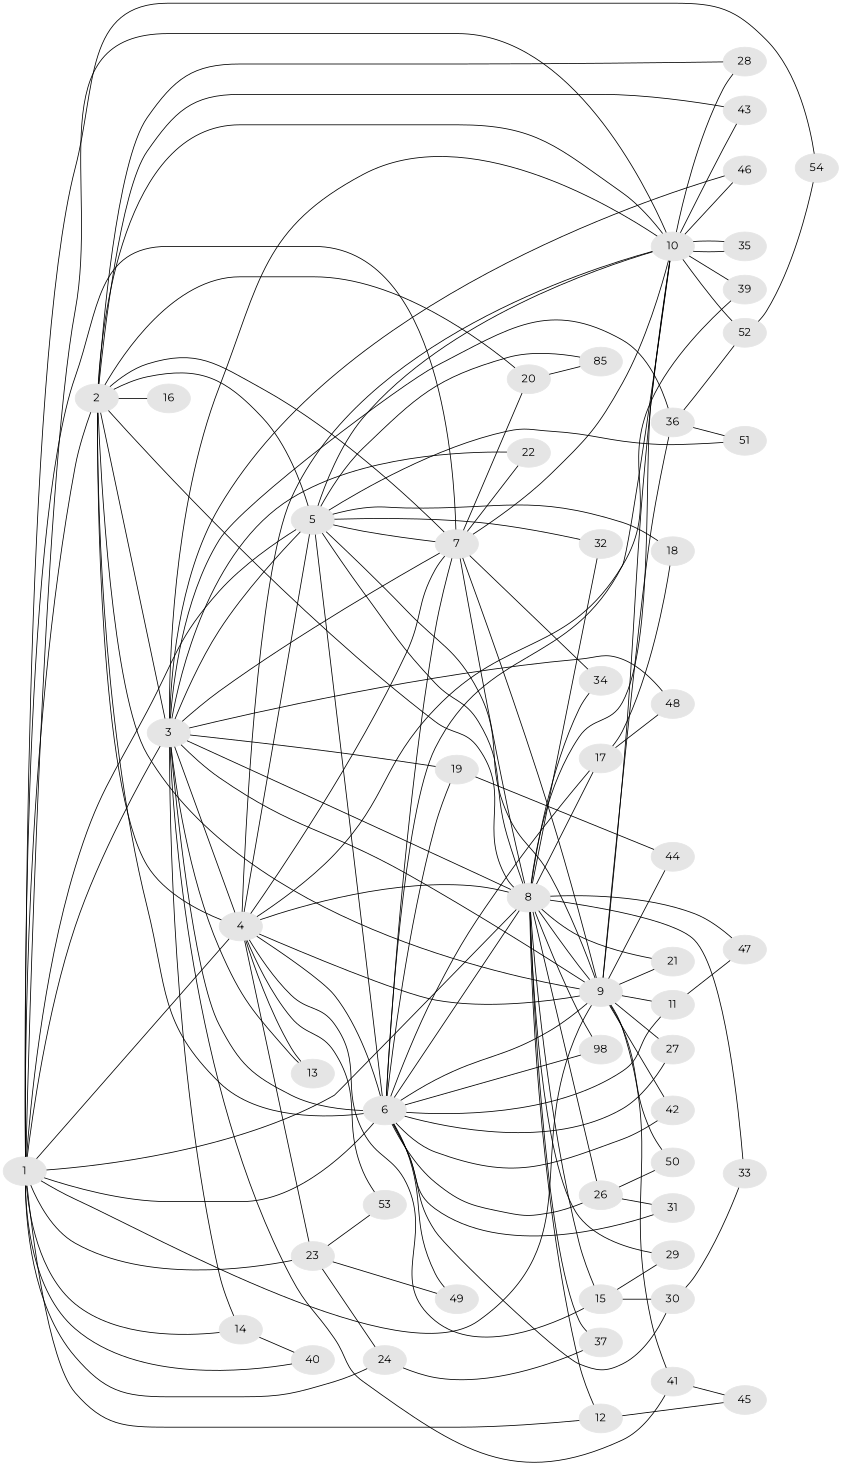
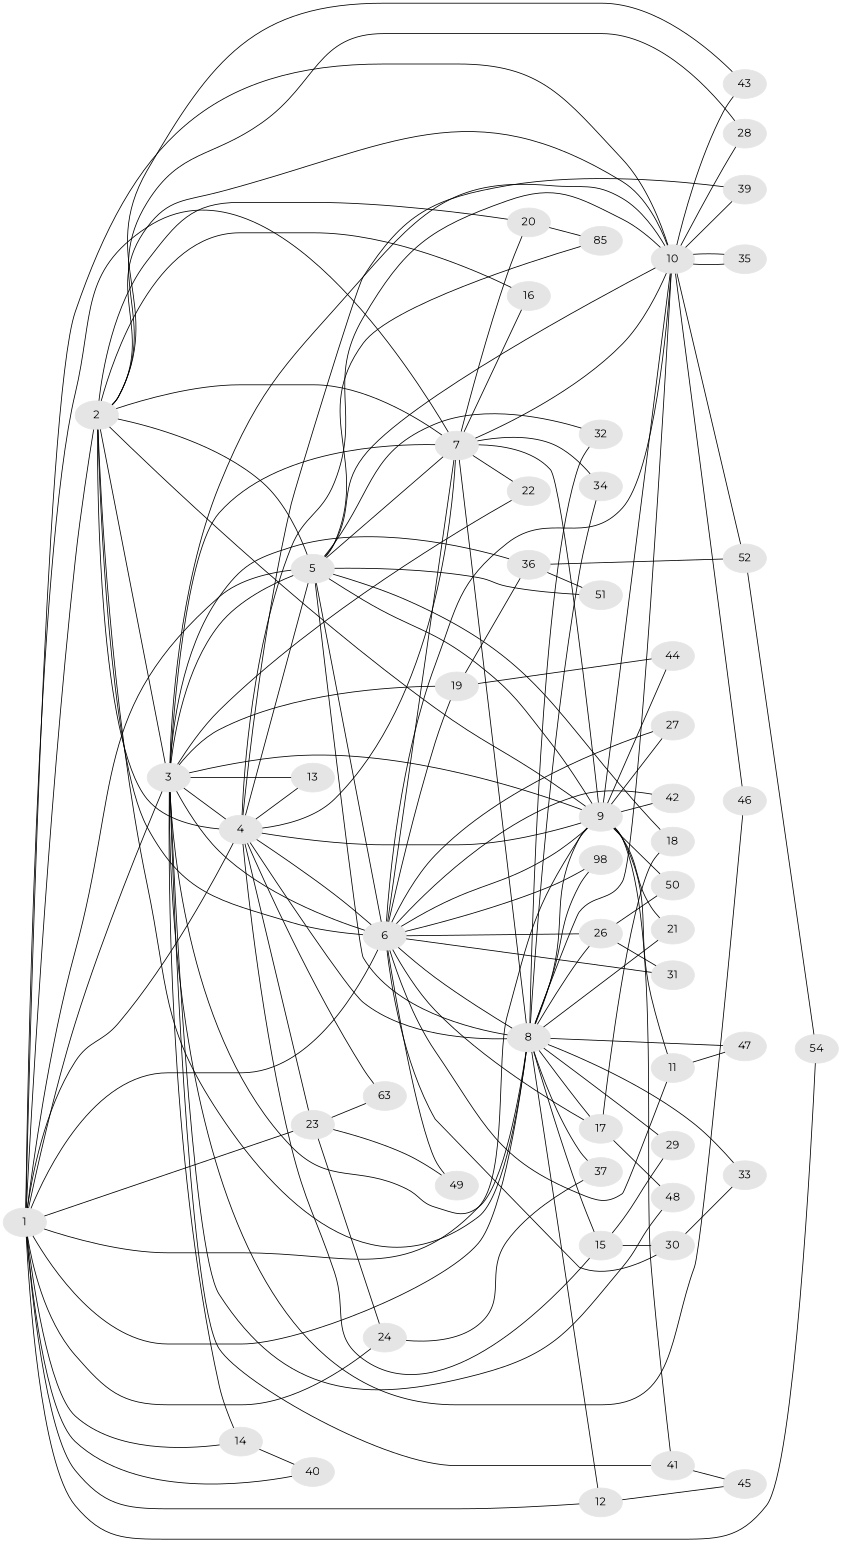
none -> (493, 371)
(630, 706) -> (493, 626)
(385, 1205) -> (385, 1096)
